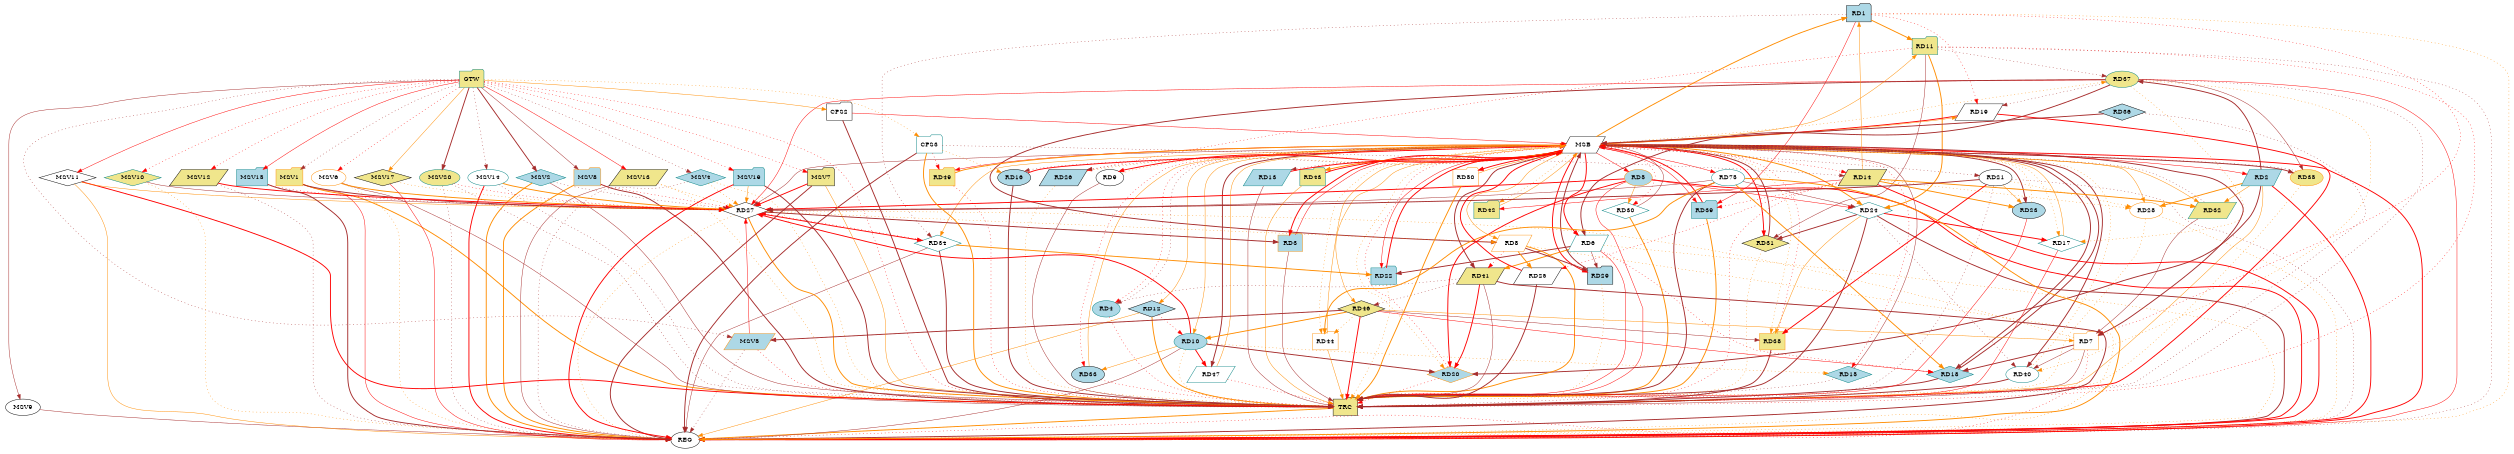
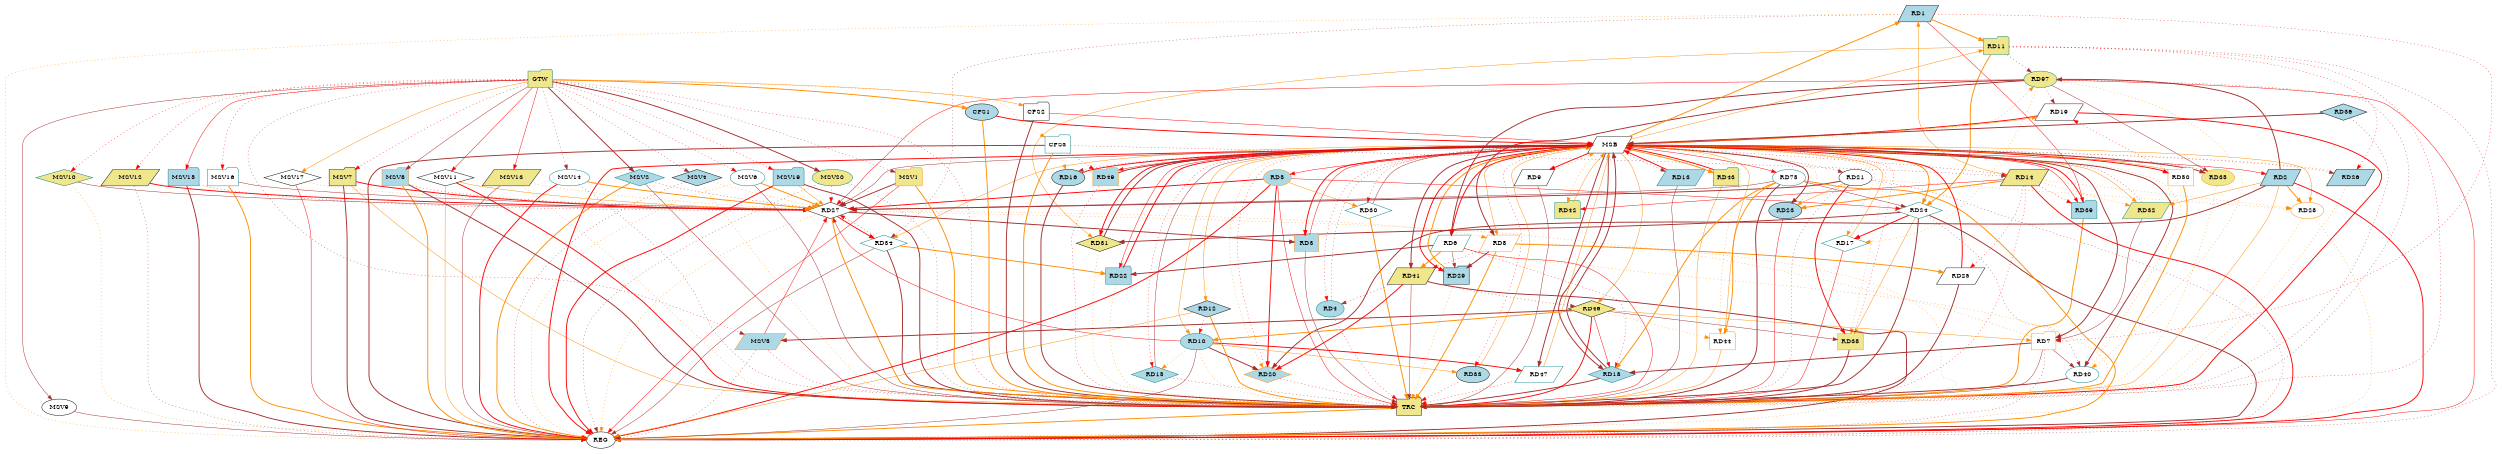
(1859, 14) -> (1918, 14)
(1940, 37) -> (2123, 146)
(2122, 79) -> (2040, 79)
none -> (982, 112)
(1257, 148) -> (1352, 151)
(1906, 164) -> (1448, 69)
none -> (223, 178)
(329, 178) -> (748, 178)
(383, 178) -> (292, 178)
(701, 178) -> (697, 178)
(942, 178) -> (1106, 178)
(1110, 178) -> (1534, 178)
(2262, 178) -> (2281, 178)
(2036, 191) -> (2064, 188)
(1561, 217) -> (1476, 167)
(1004, 258) -> (994, 314)
